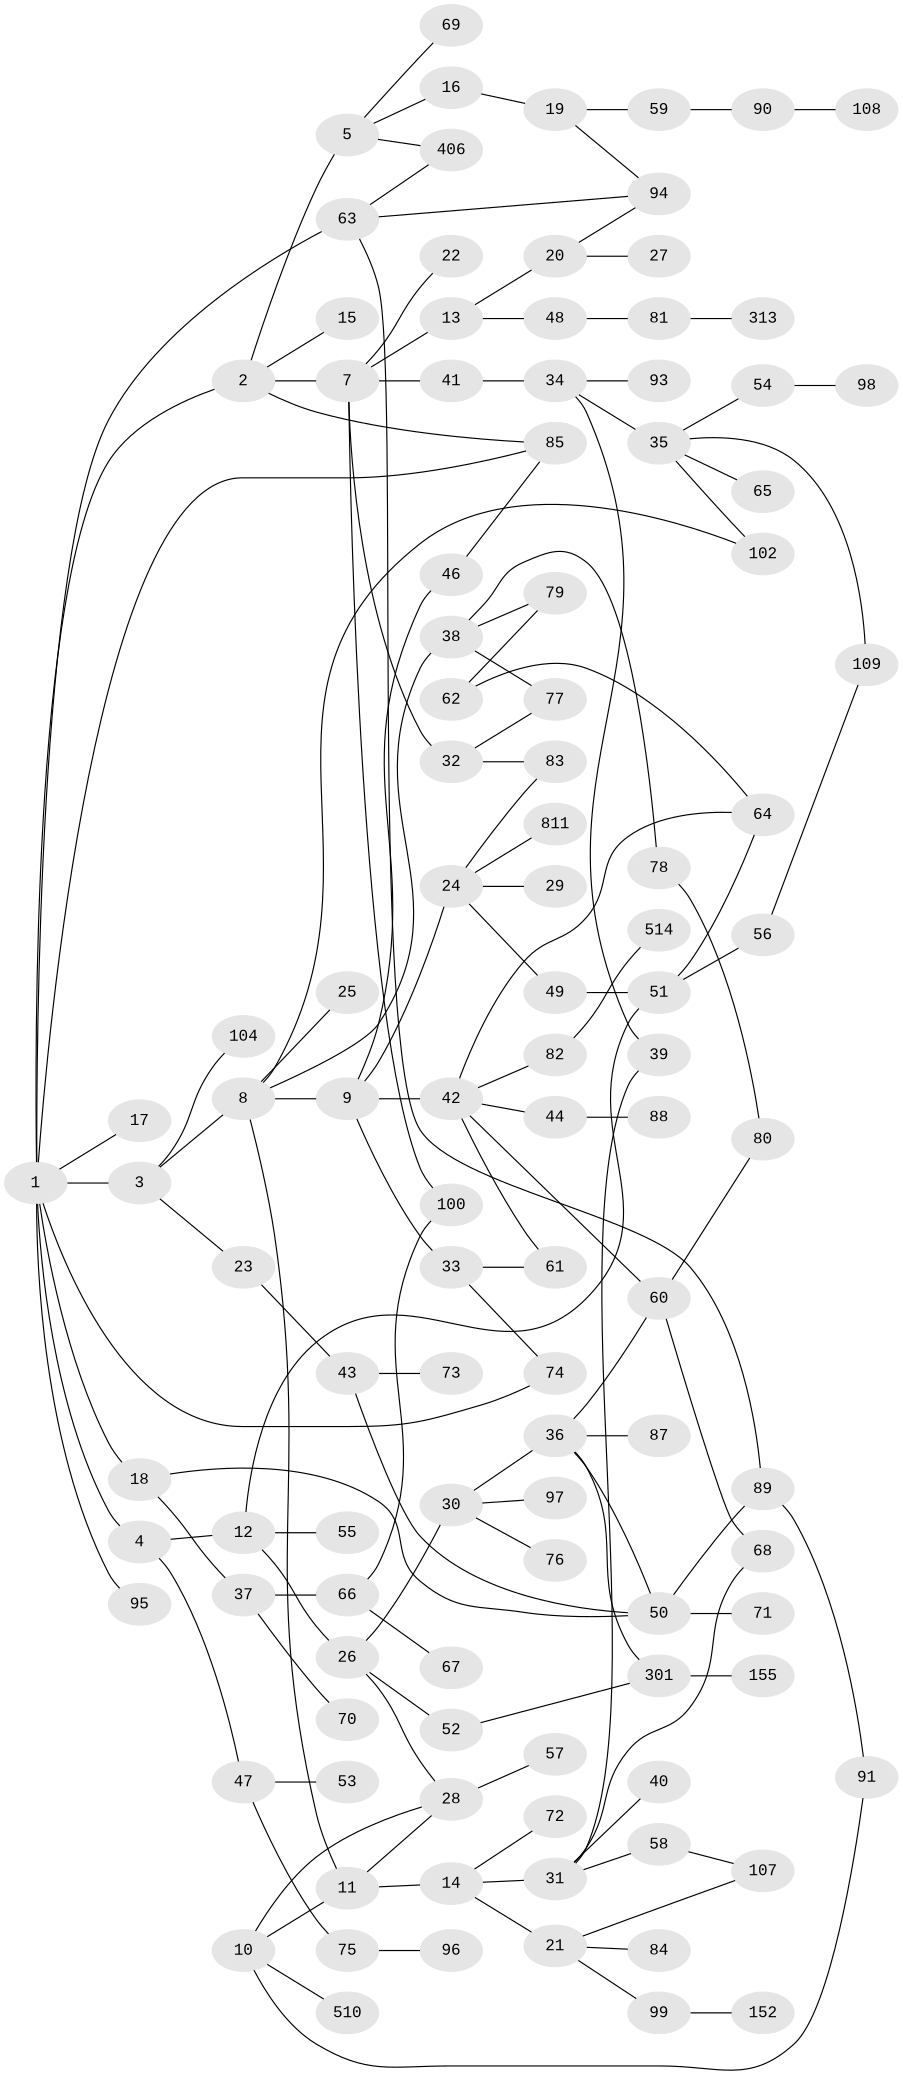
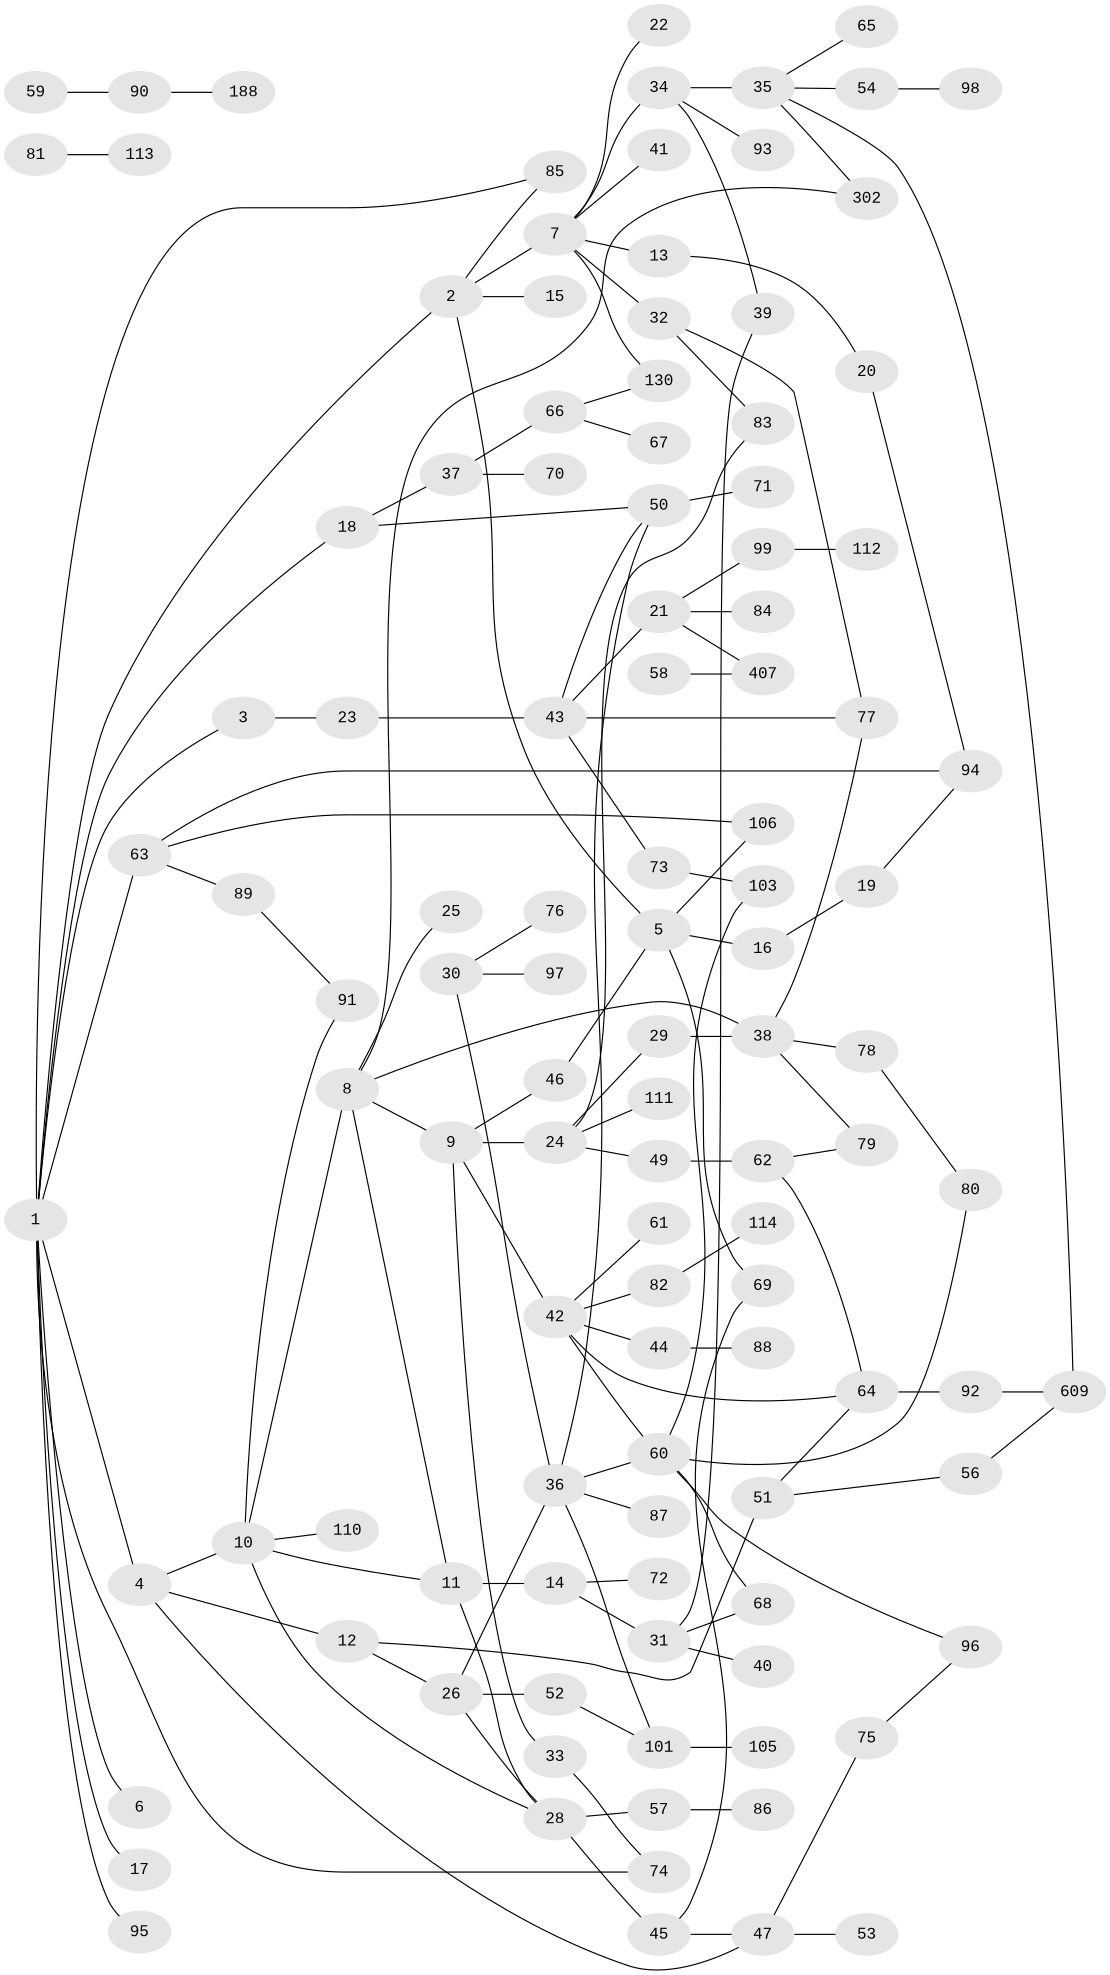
(607, 110) -> none
(867, 110) -> (244, 92)
(451, 150) -> (763, 824)
(659, 256) -> none
(555, 319) -> none
(763, 319) -> (140, 155)
(503, 381) -> (613, 146)
(496, 519) -> (613, 997)
(763, 554) -> (867, 199)
(867, 665) -> (1075, 1392)
none -> (711, 718)
(555, 824) -> (659, 1099)
none -> (763, 886)
(659, 930) -> (763, 1223)
(599, 993) -> (712, 1161)
(244, 1036) -> none
none -> (711, 1036)
(191, 1141) -> (295, 1316)
(451, 1205) -> (659, 381)
(503, 1267) -> none
none -> (971, 1392)
(347, 1533) -> none
(708, 1549) -> none
none -> (192, 1564)
none -> (798, 1571)
(407, 1585) -> (501, 1594)
(659, 1676) -> (659, 1747)
(763, 1676) -> (763, 1747)
none -> (140, 1807)
none -> (763, 1810)
(607, 1862) -> none
(763, 1871) -> (763, 674)
(503, 1915) -> (598, 674)
none -> (659, 1934)
(347, 2013) -> (347, 1530)
(763, 2013) -> (867, 549)
